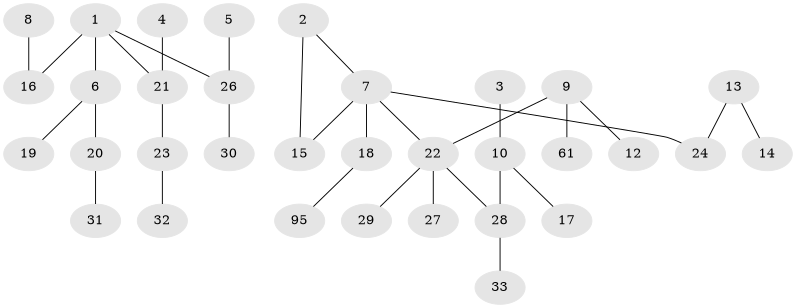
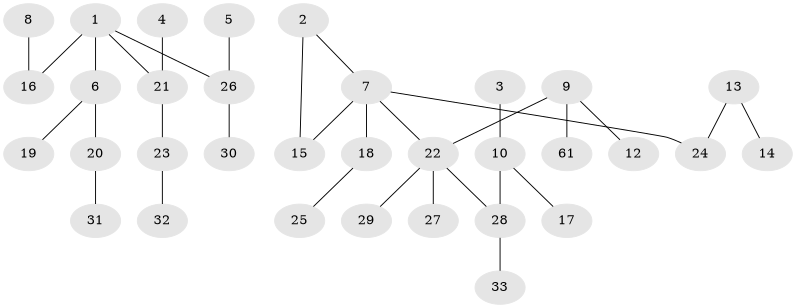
(300, 221) -> (300, 221)
